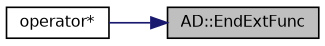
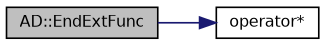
(130, 23) -> (179, 23)
